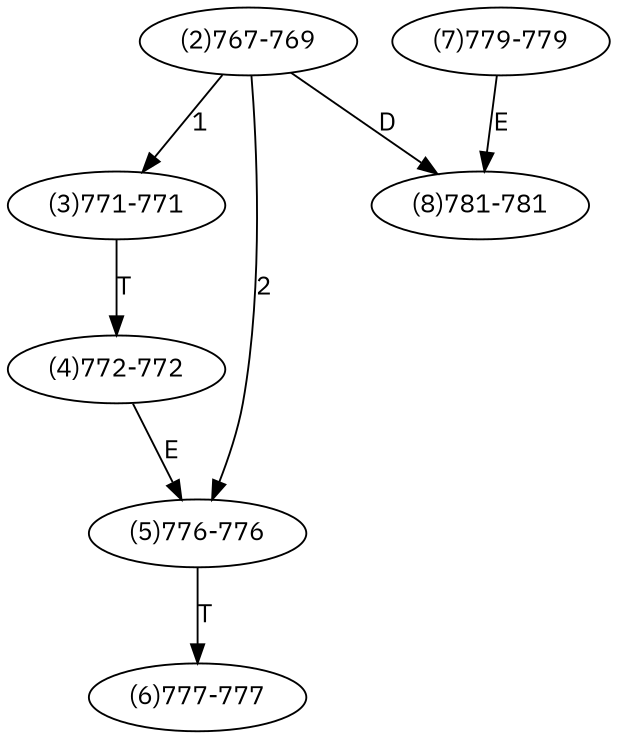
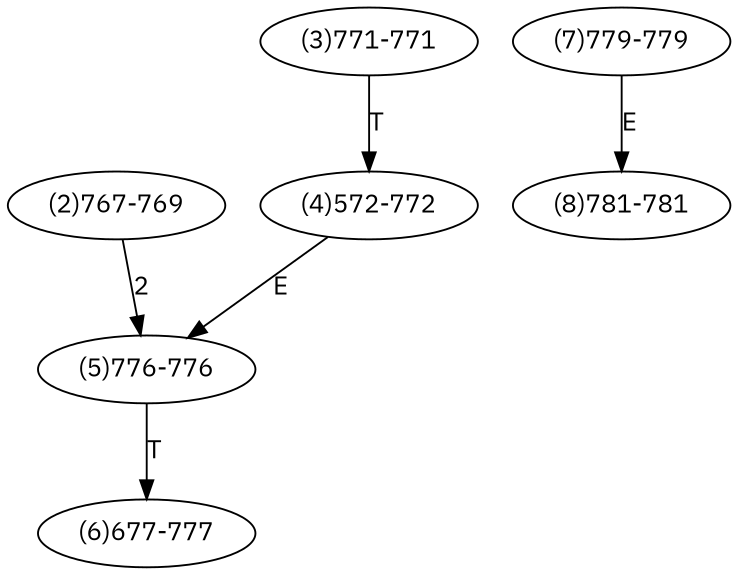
(189, 116) -> none
(356, 118) -> none
(117, 369) -> (369, 205)
(198, 697) -> (147, 533)
